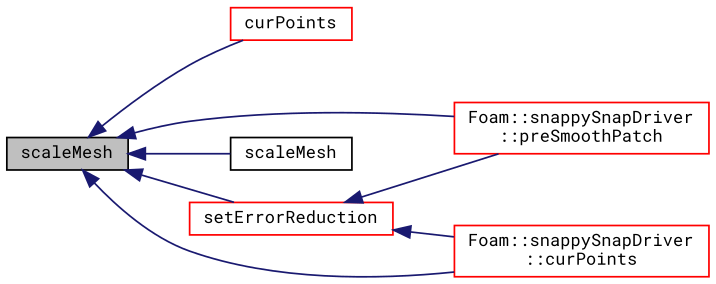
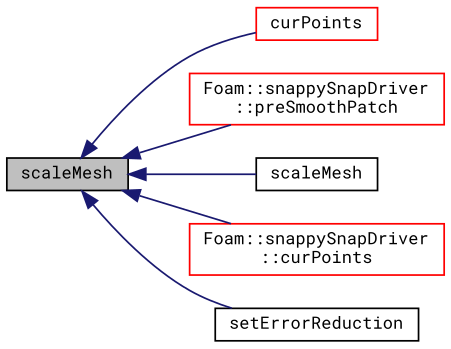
(430, 175) -> none
(291, 219) -> (317, 325)
(432, 234) -> none
